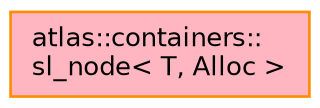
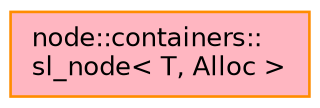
(160, 54) -> (160, 54)
